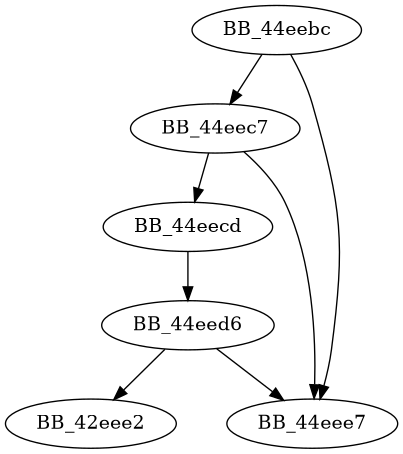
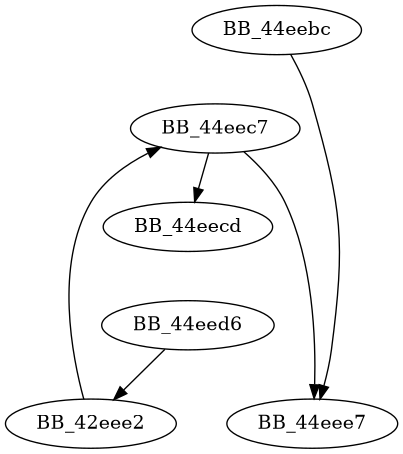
(250, 74) -> (72, 262)
(188, 269) -> none
(245, 370) -> none
